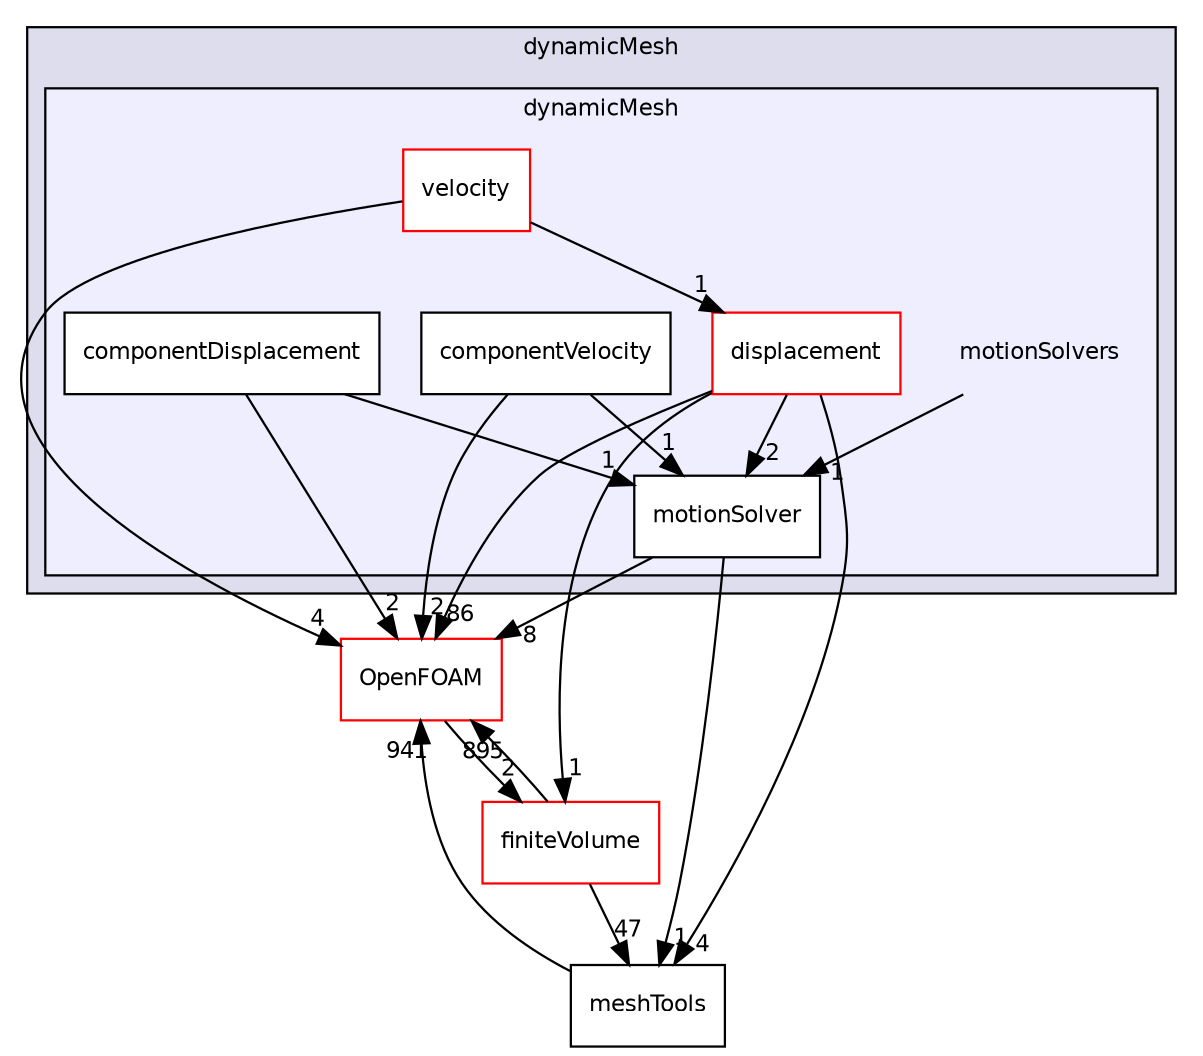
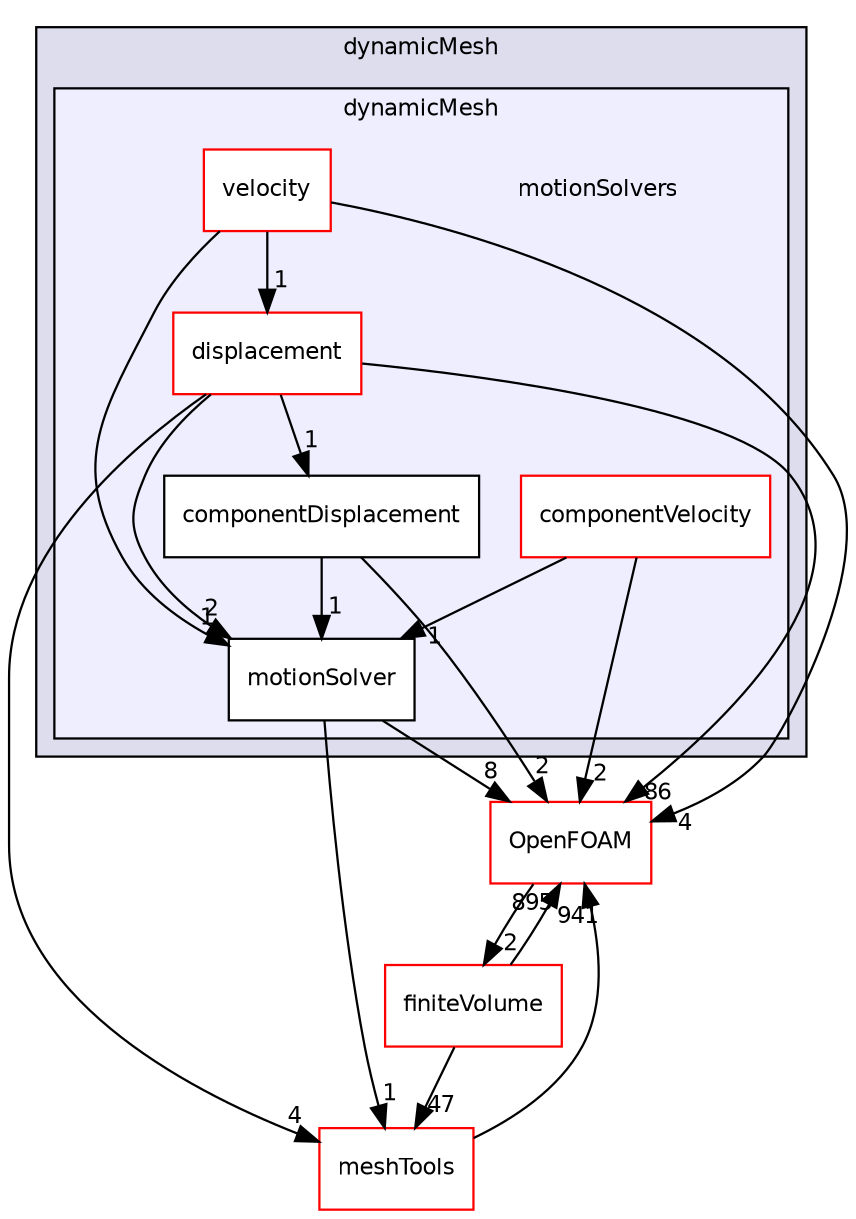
(546, 353) -> (646, 516)
(894, 430) -> (99, 437)
(578, 560) -> (291, 424)
(648, 1006) -> (396, 1169)
